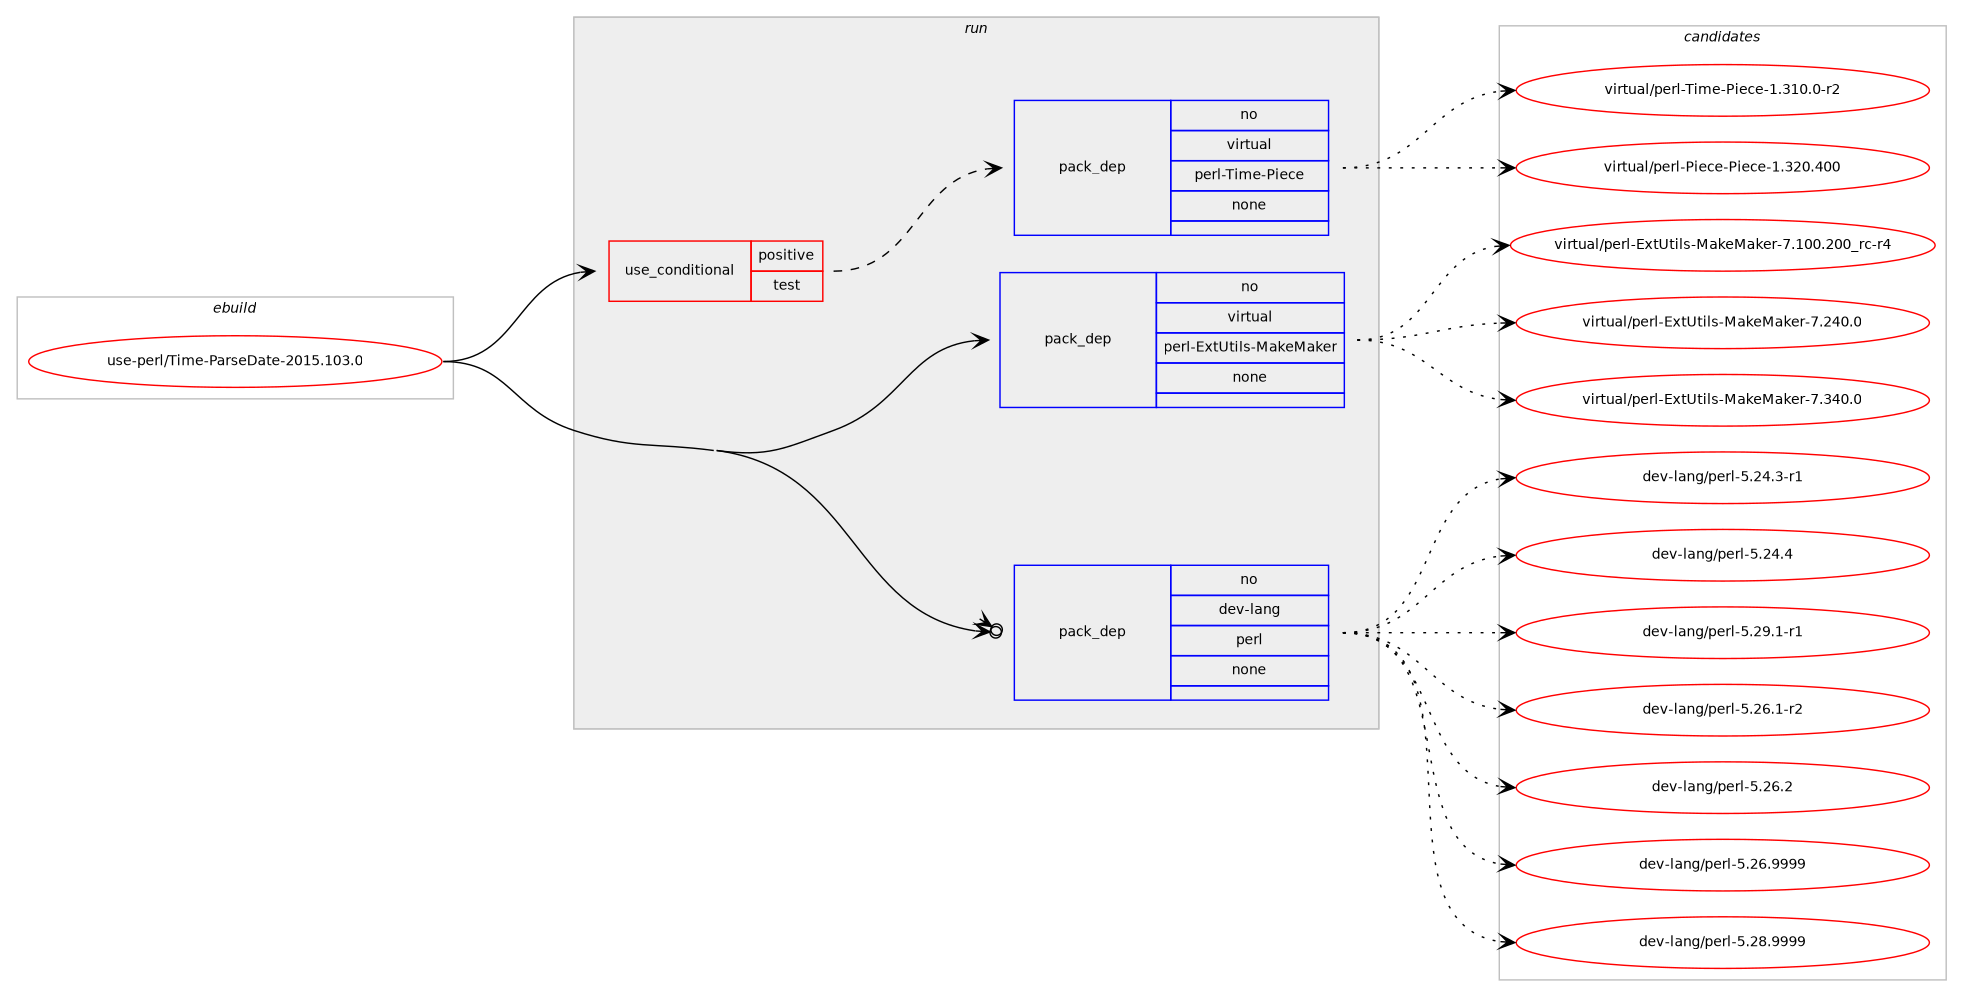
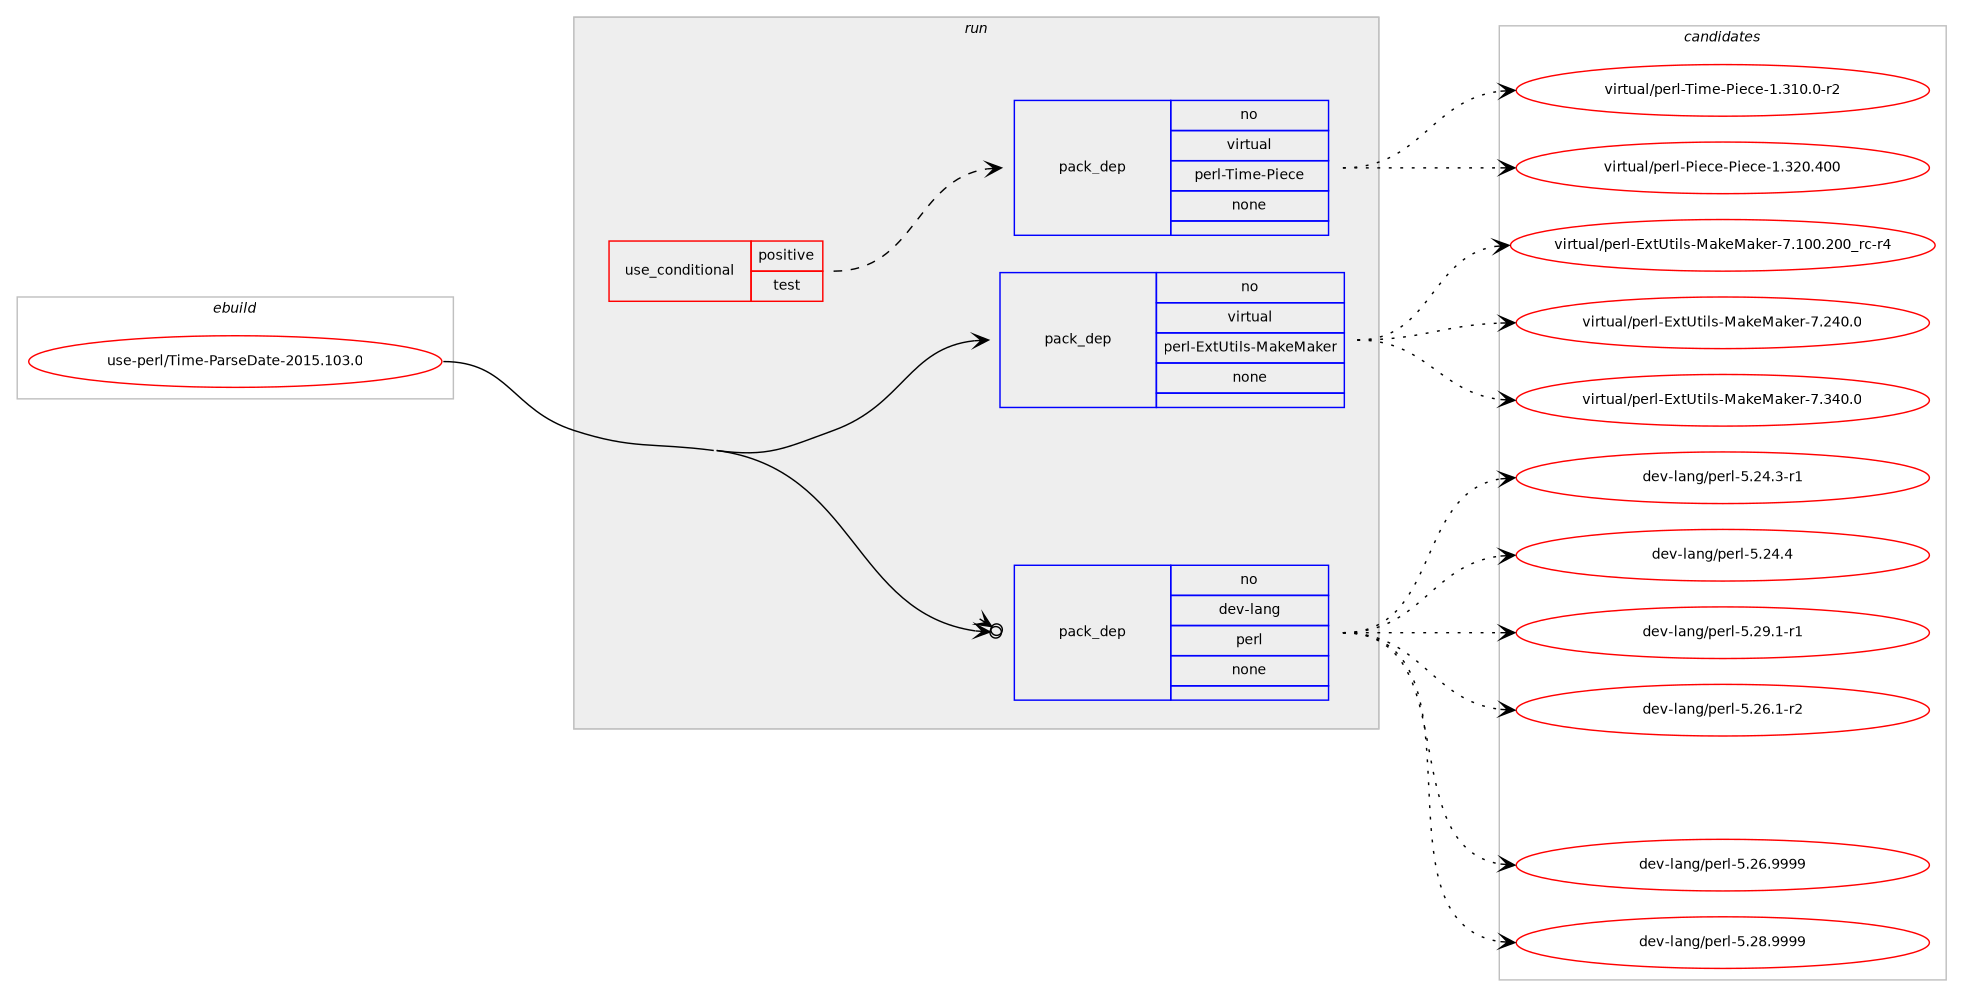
(514, 322) -> none
(1723, 788) -> none
